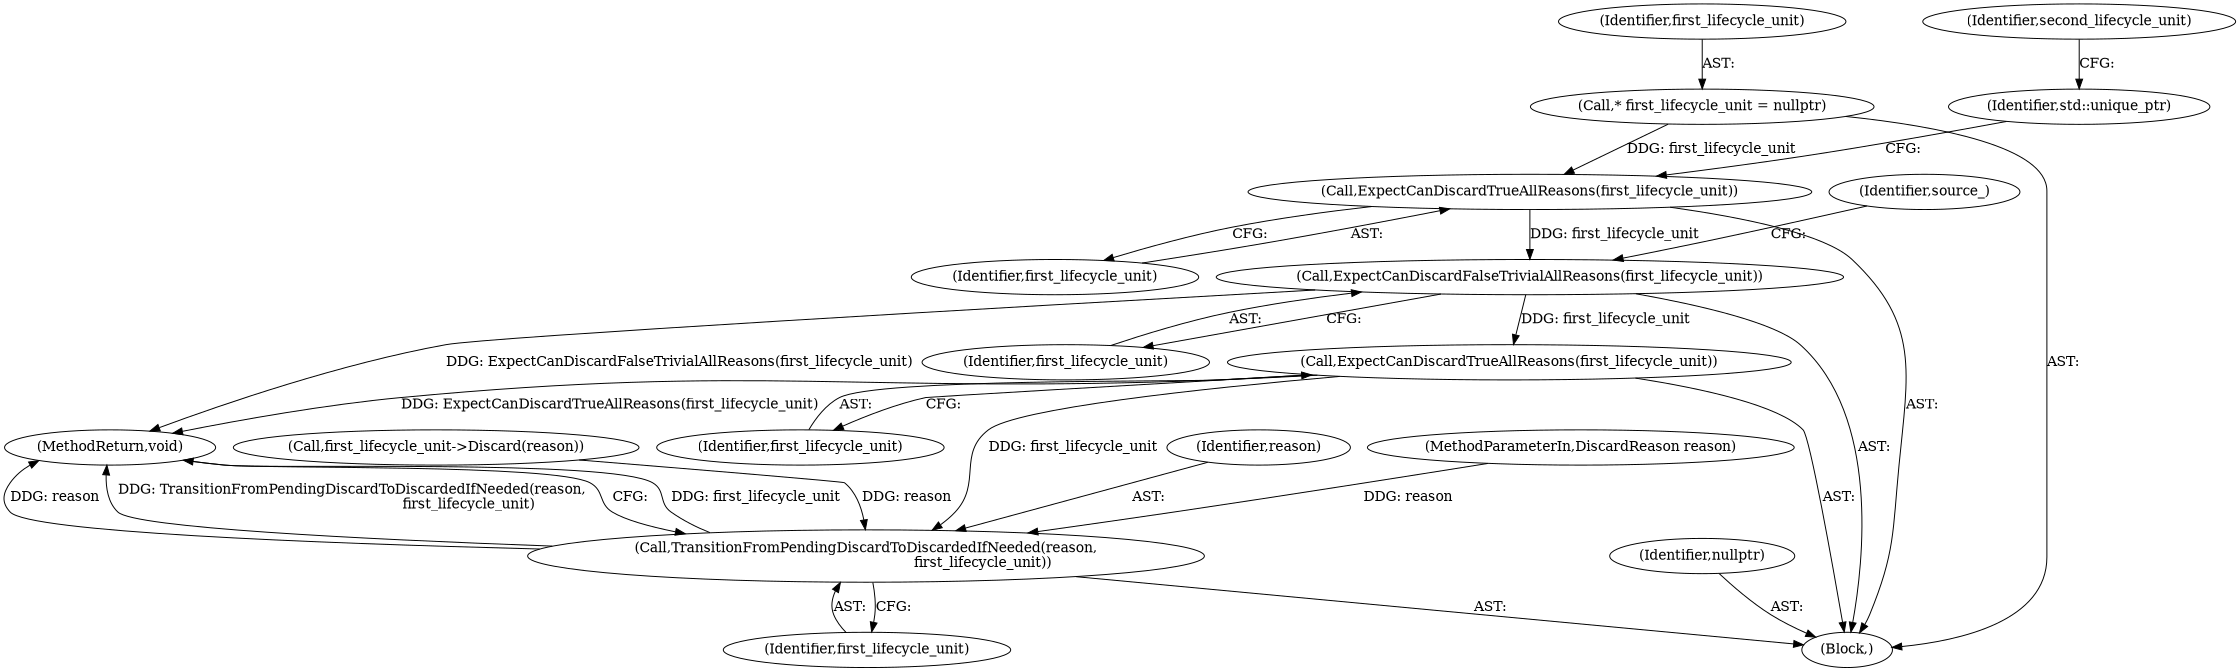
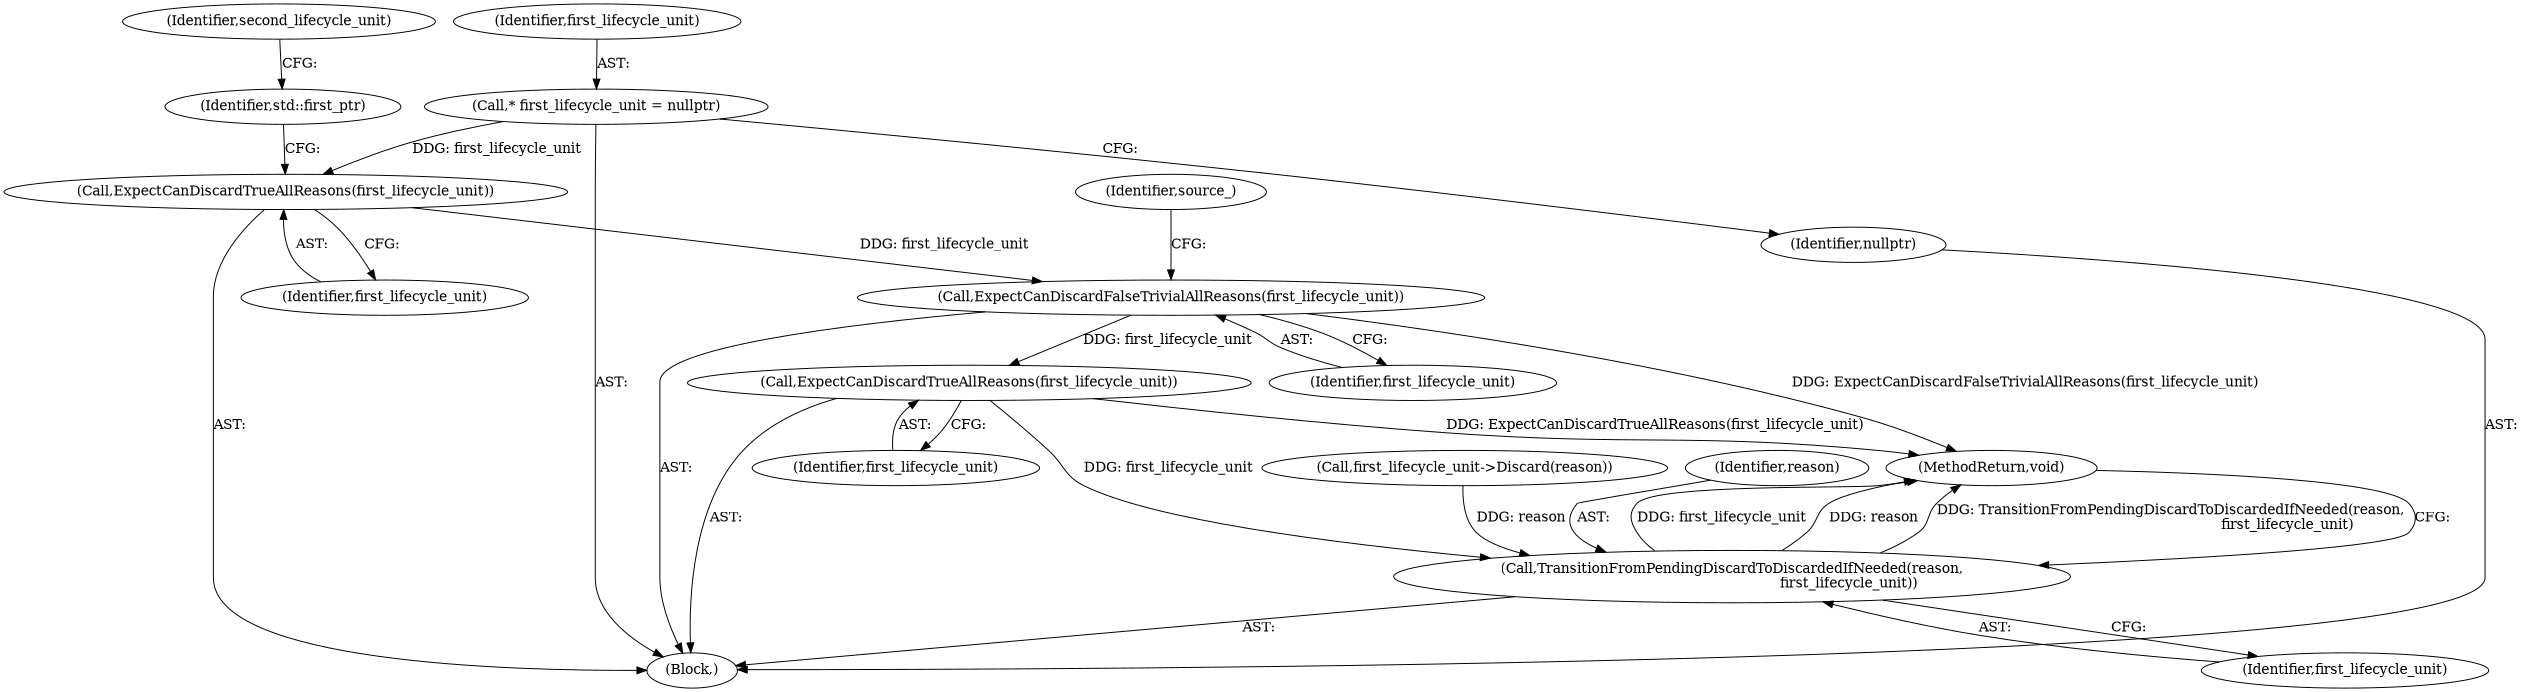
(2079, 107) -> (283, 107)
none -> (1245, 171)
(1581, 447) -> none
